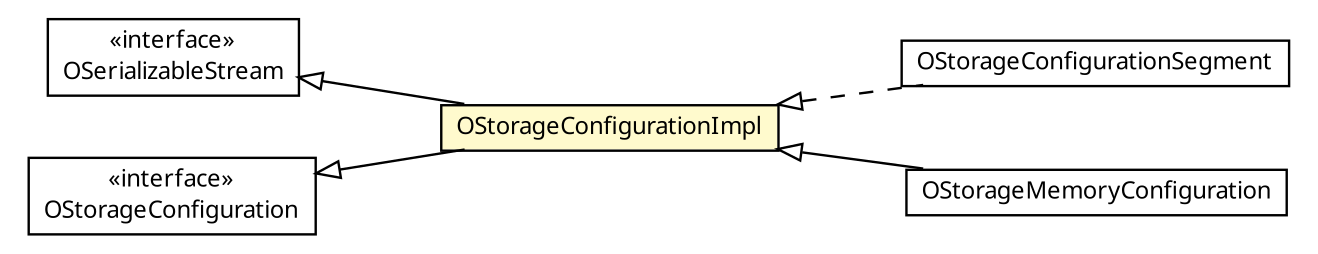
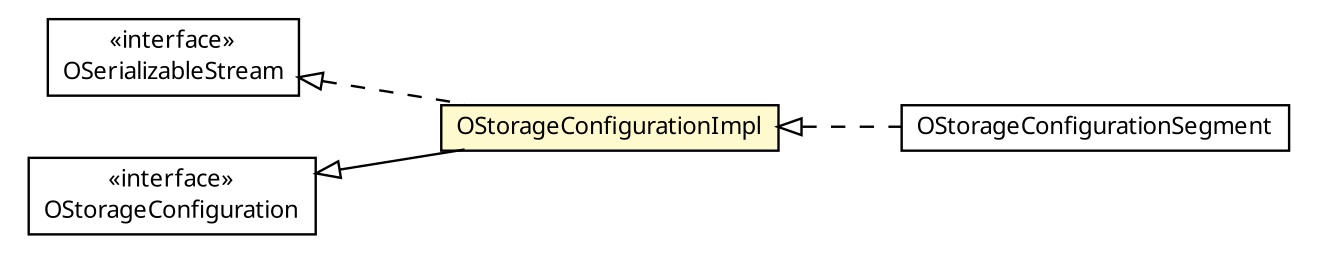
(393, 93) -> (393, 93)
(1095, 191) -> none
